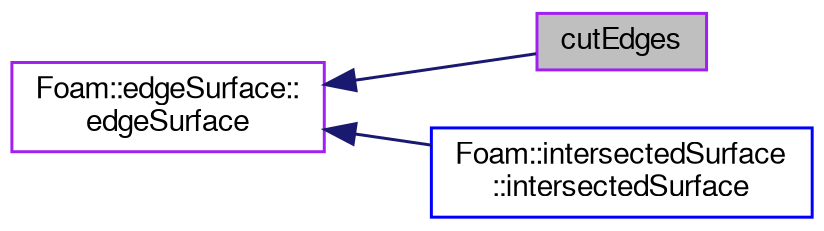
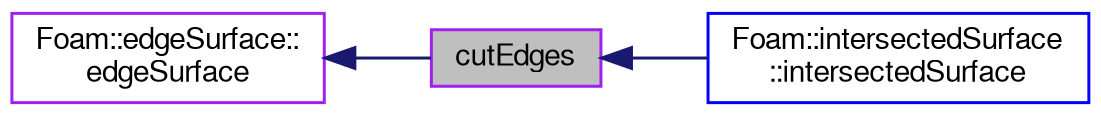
(393, 140) -> (670, 58)
